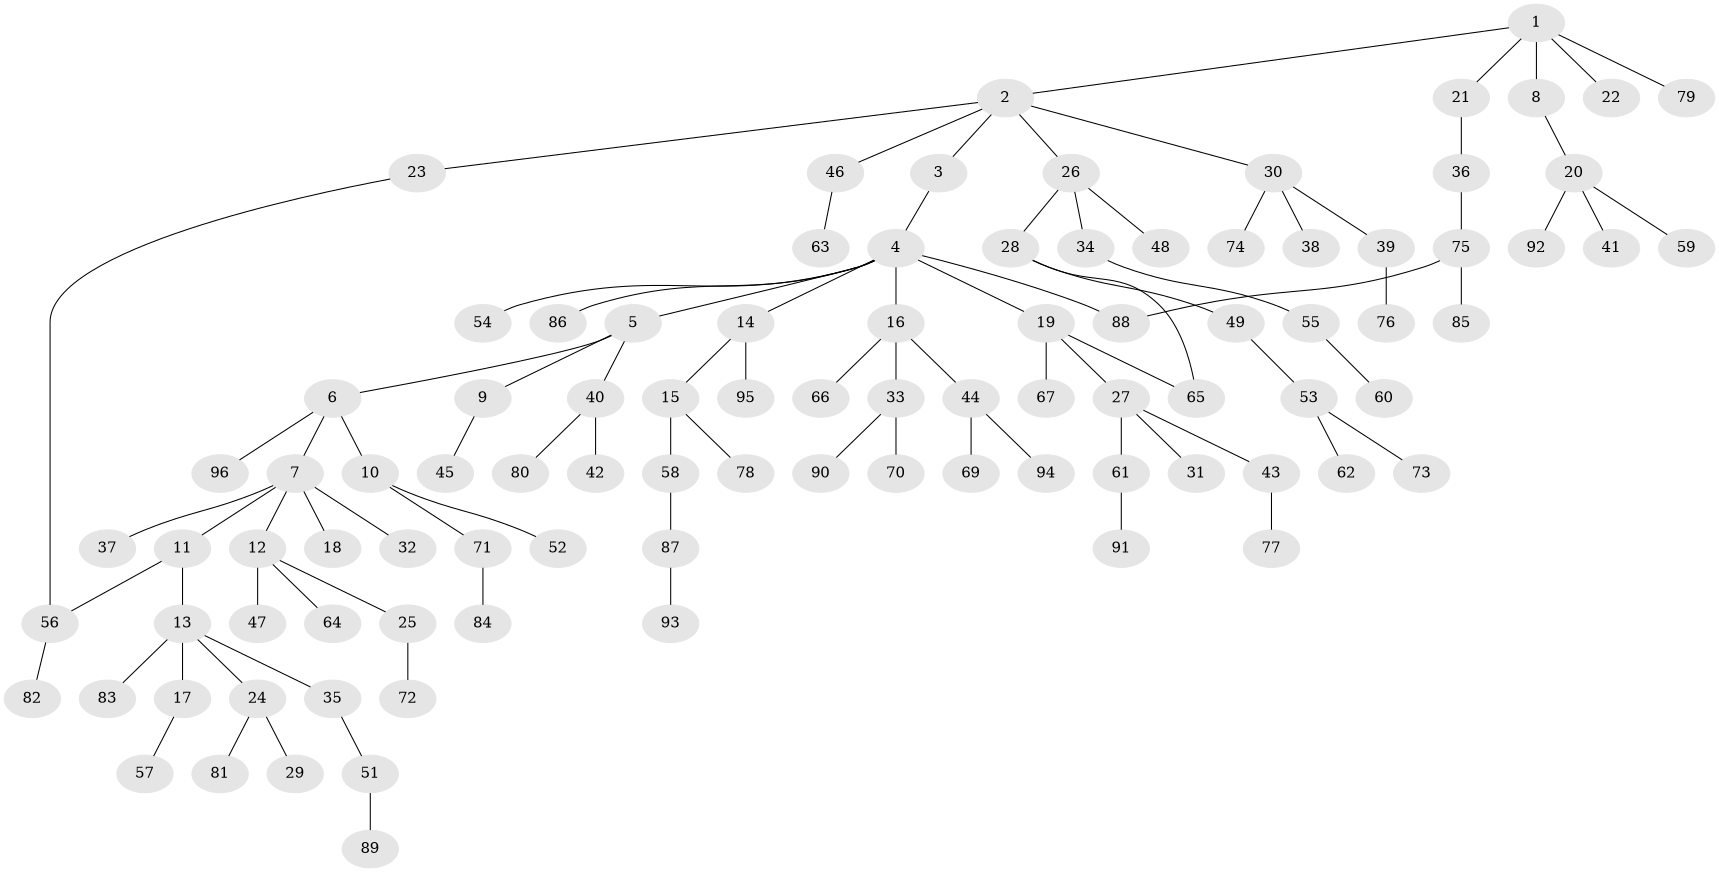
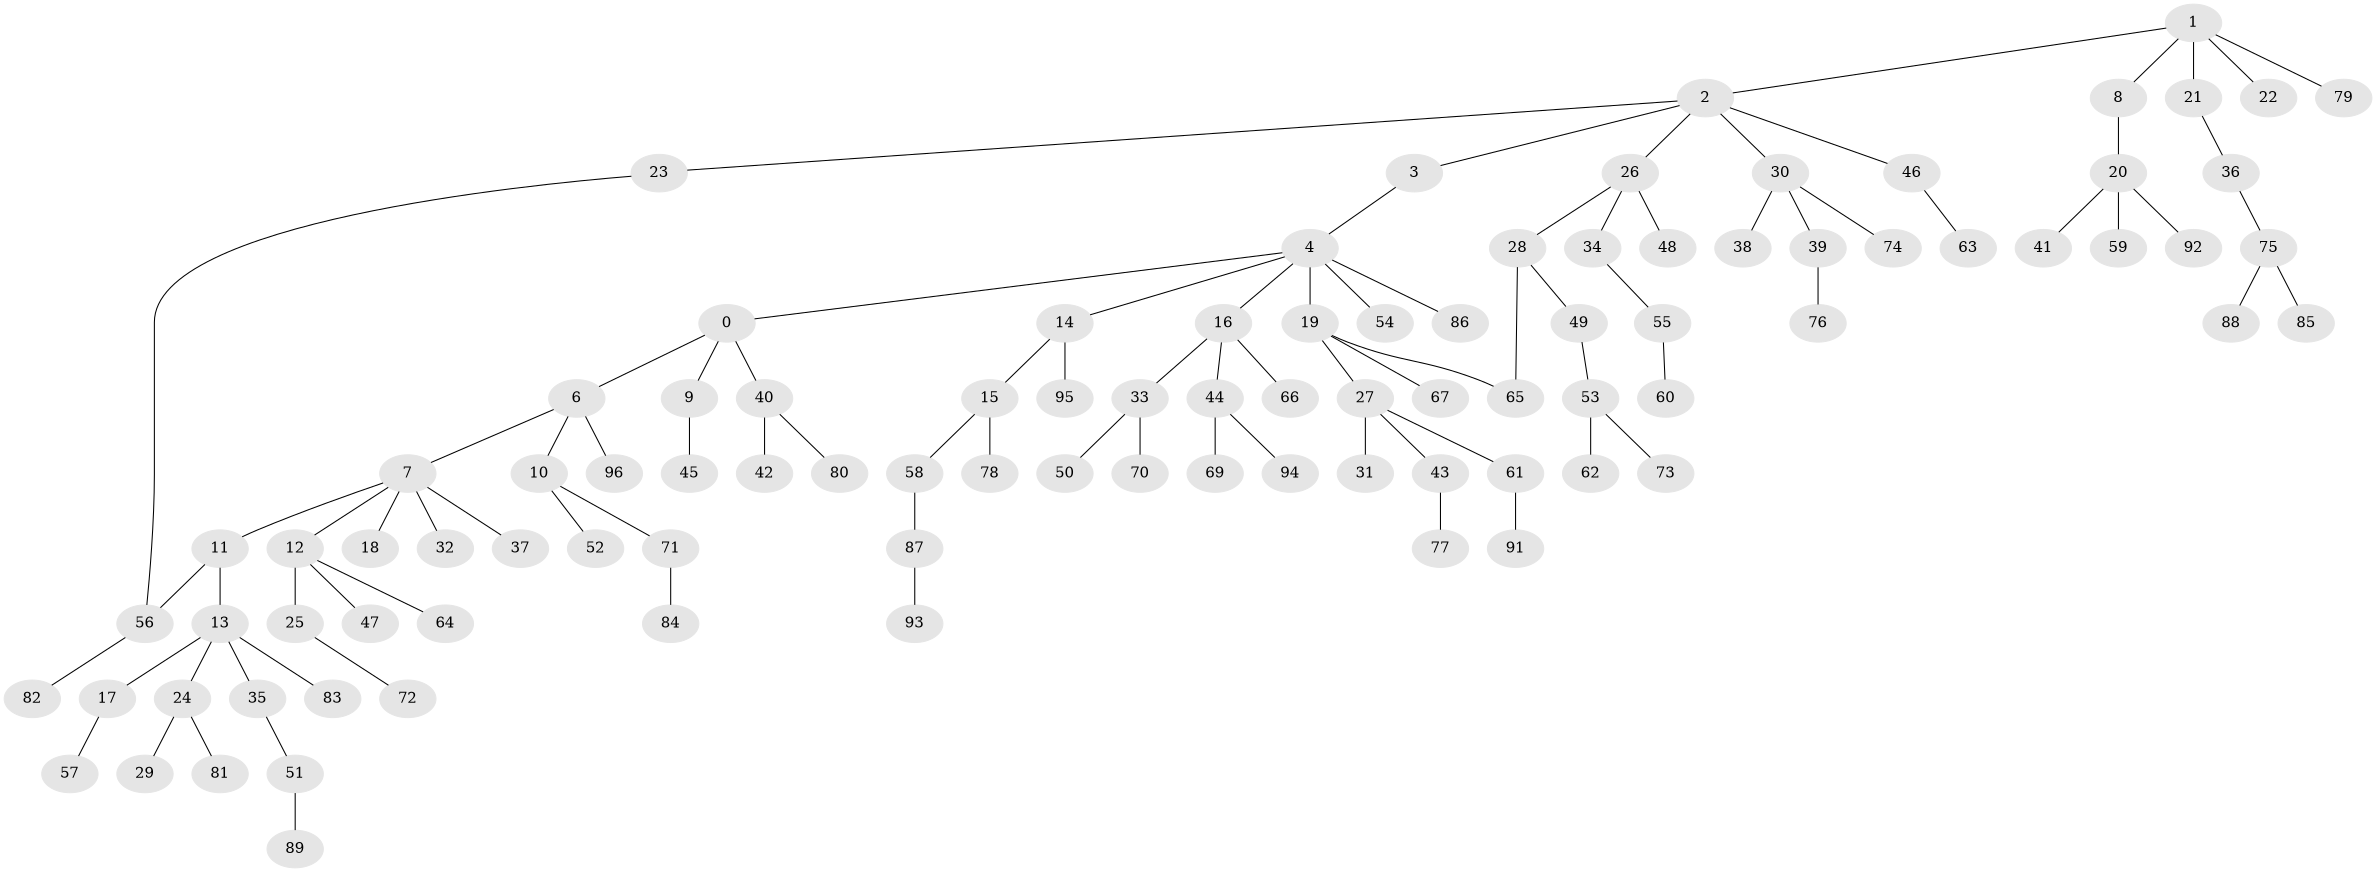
(1012, 280) -> none
(633, 323) -> (727, 323)
(821, 474) -> (1065, 474)
